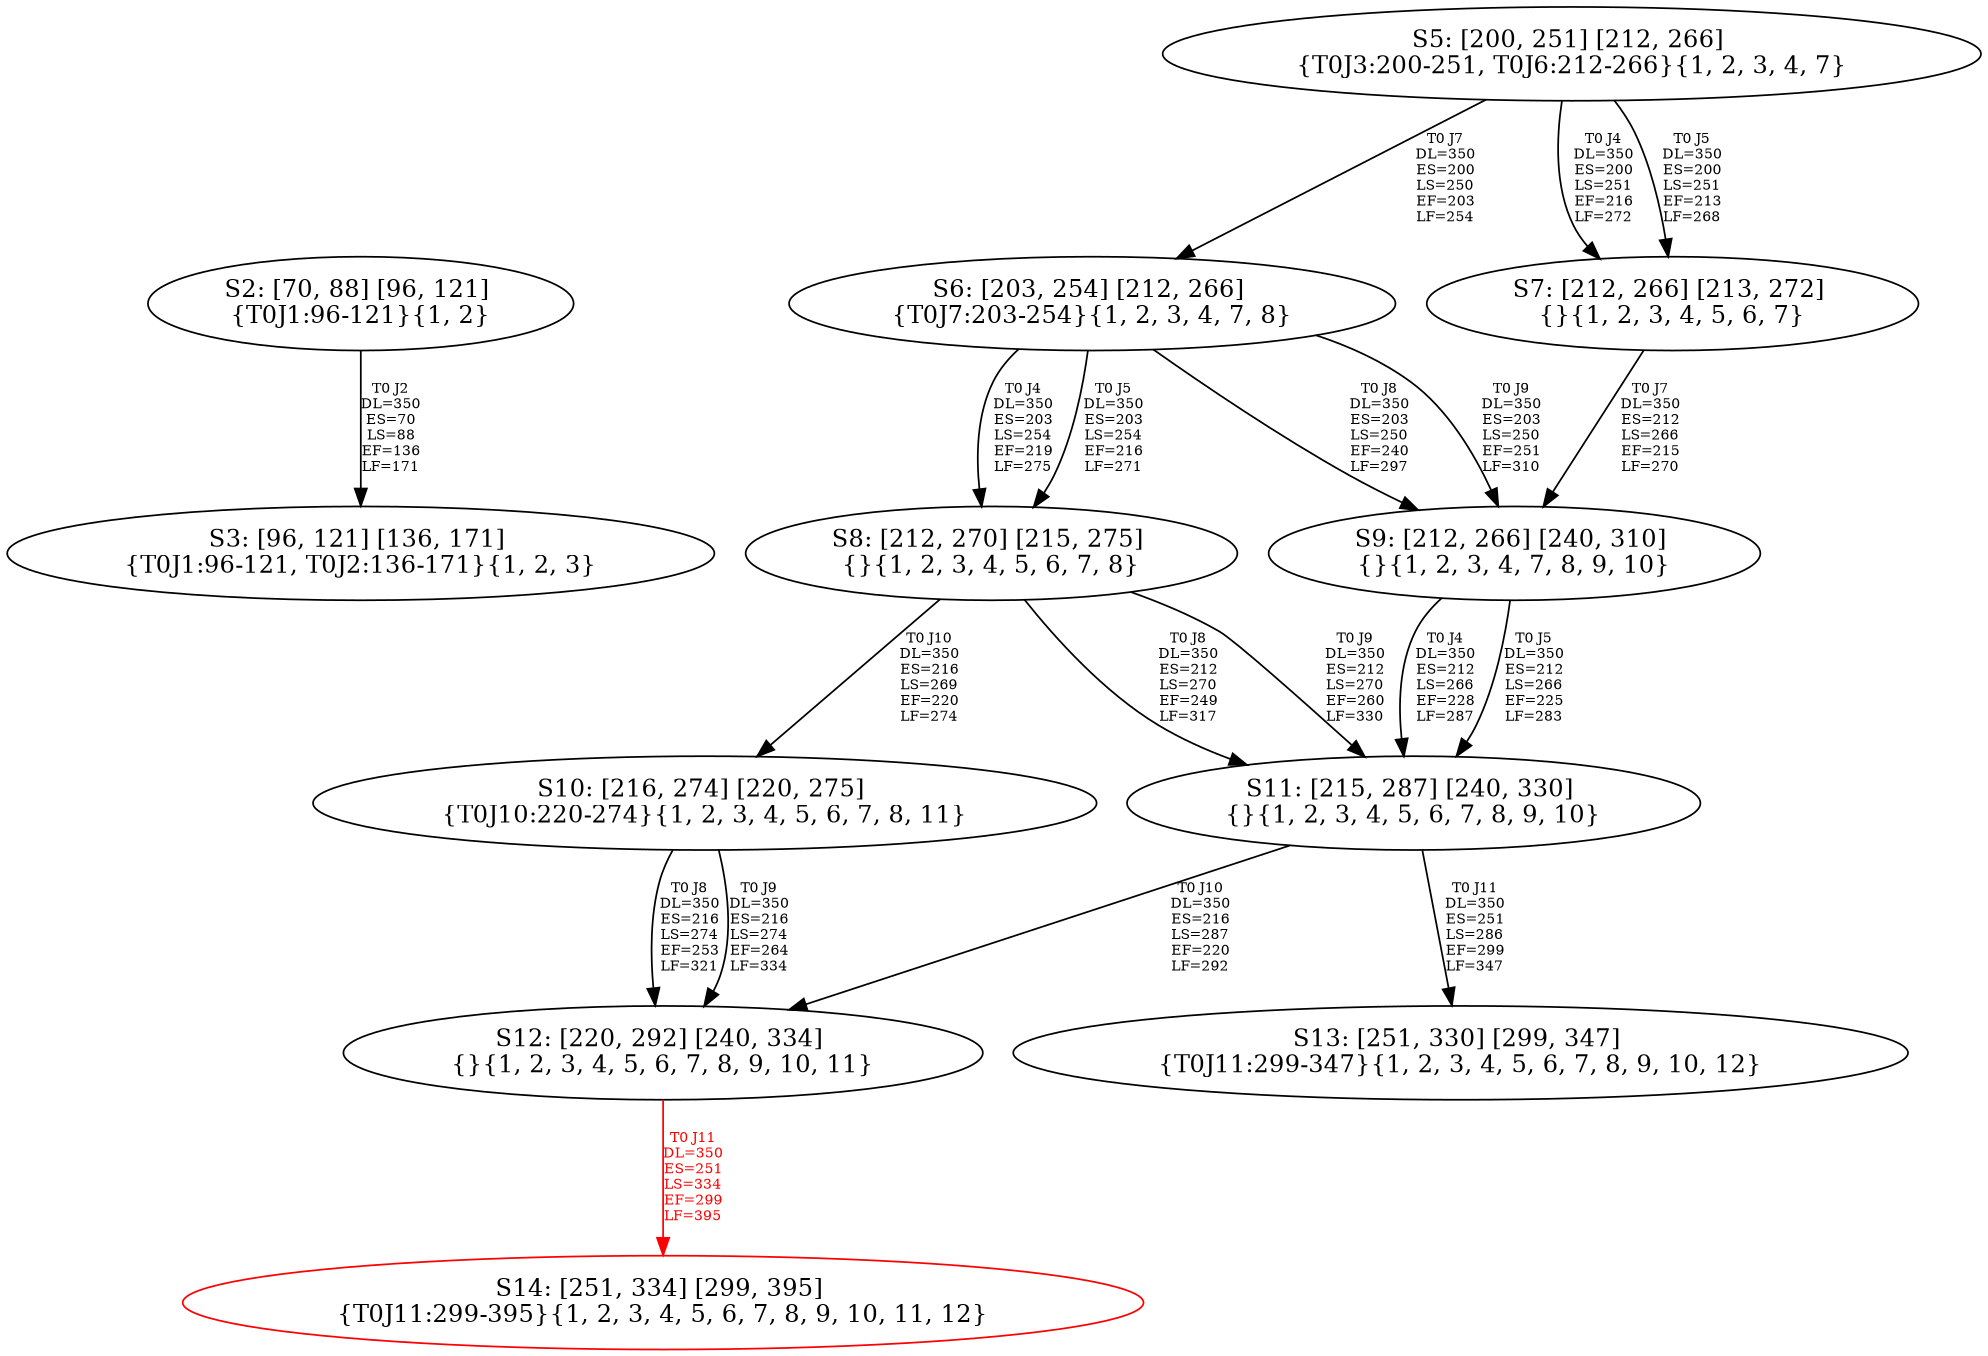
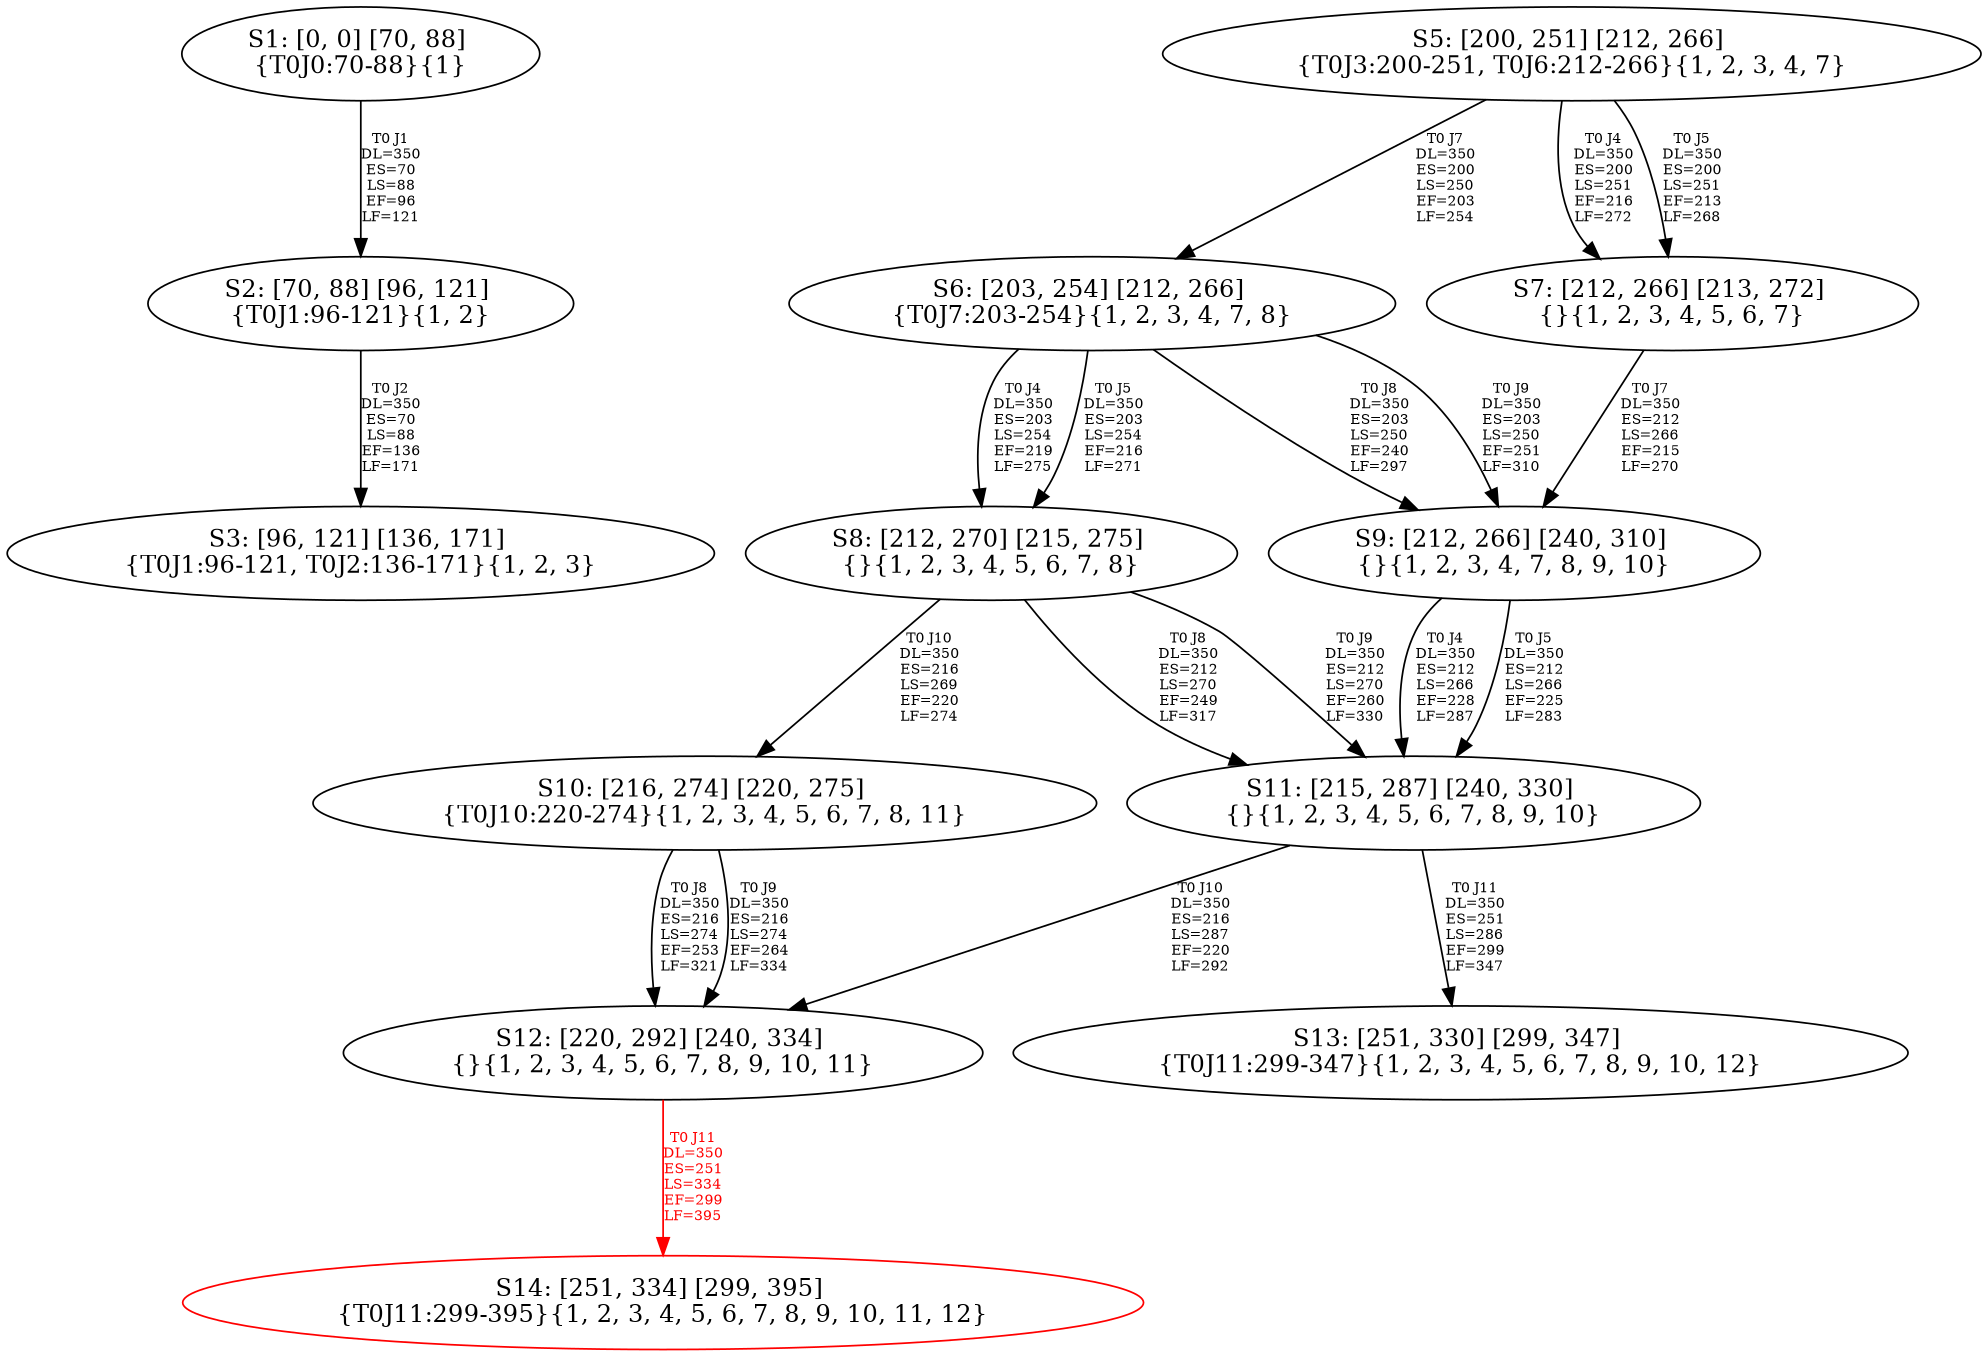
none -> (361, 54)
